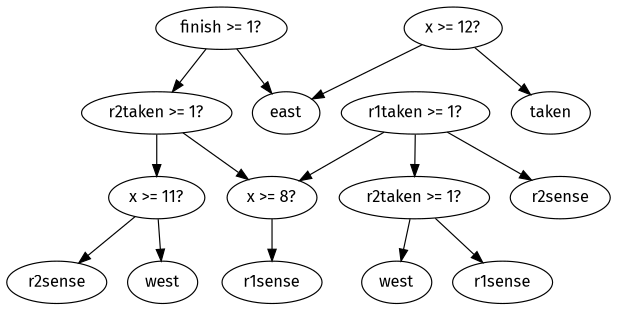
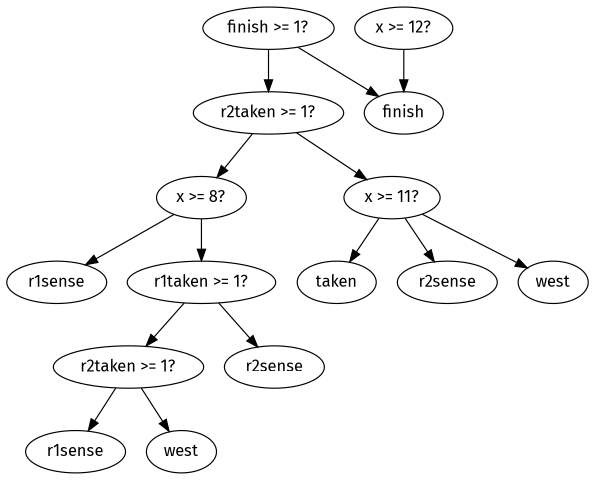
(498, 67) -> (368, 235)
(286, 113) -> (404, 113)
(347, 153) -> (201, 234)
